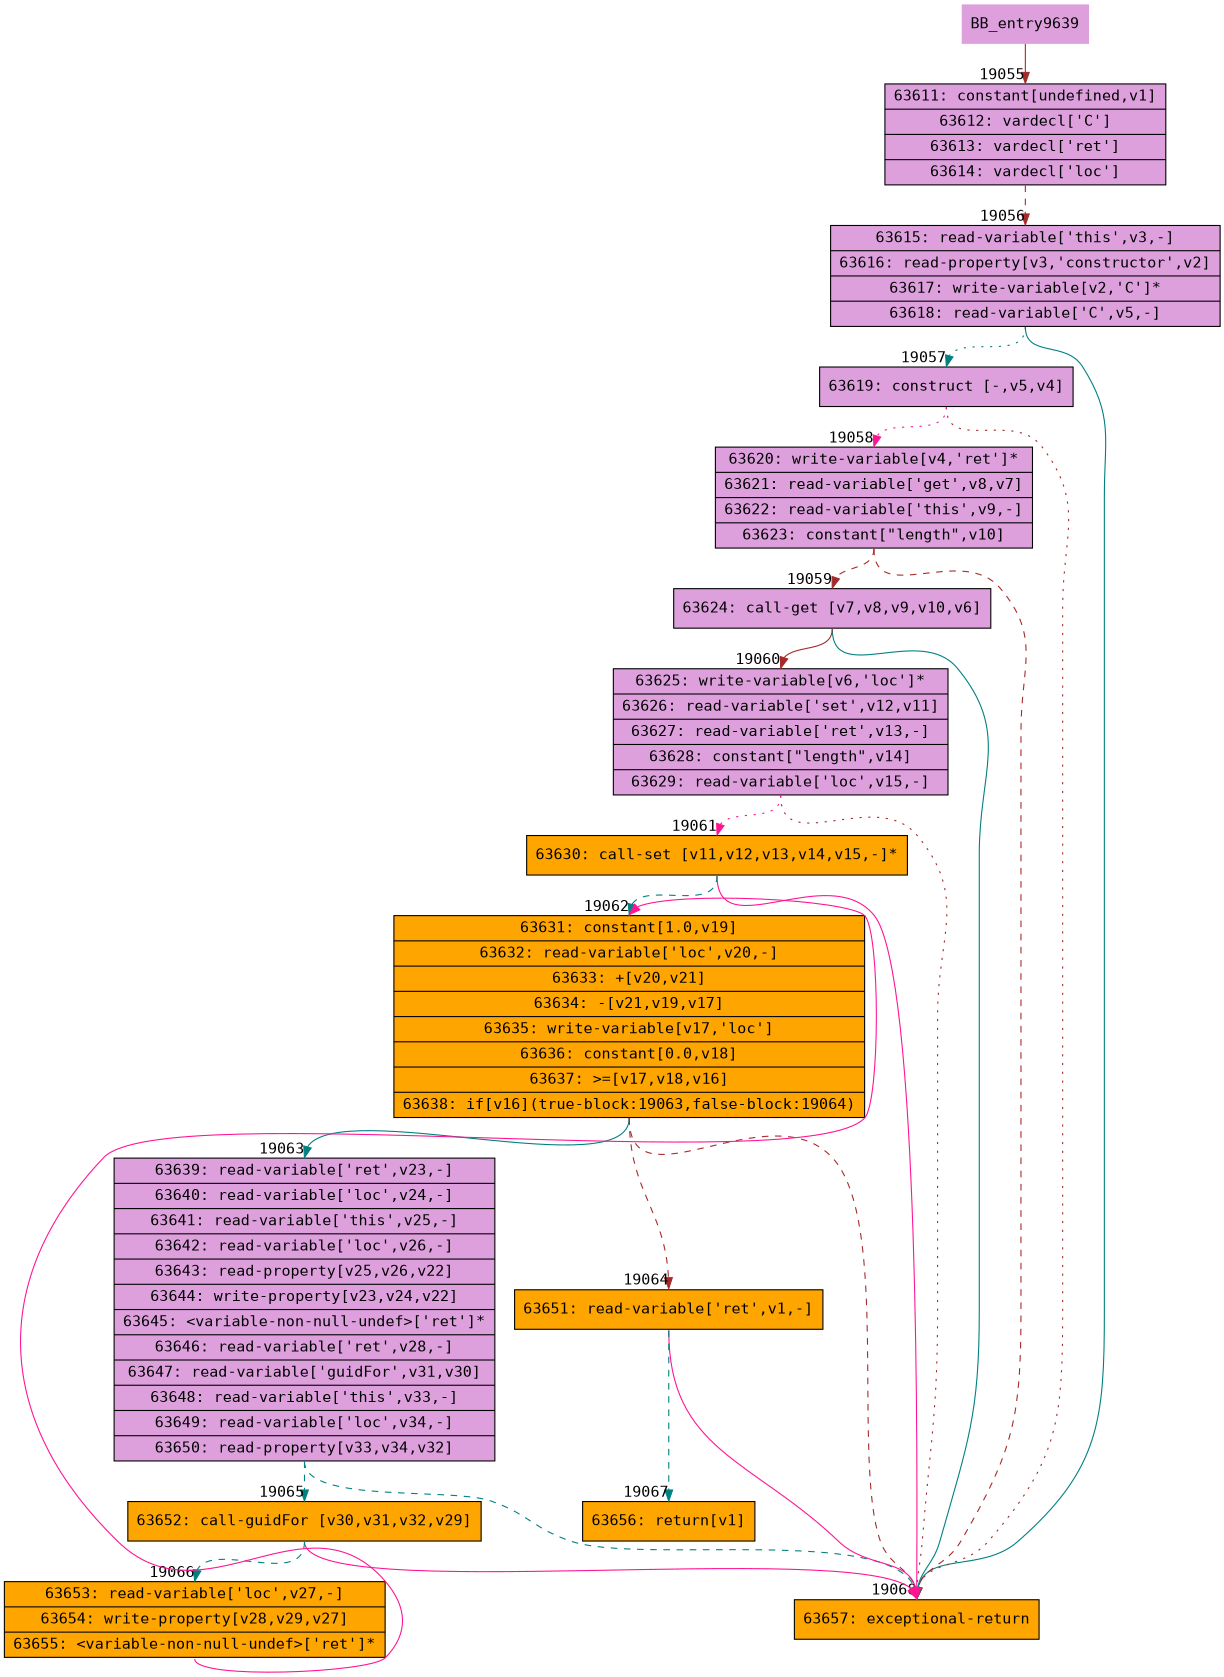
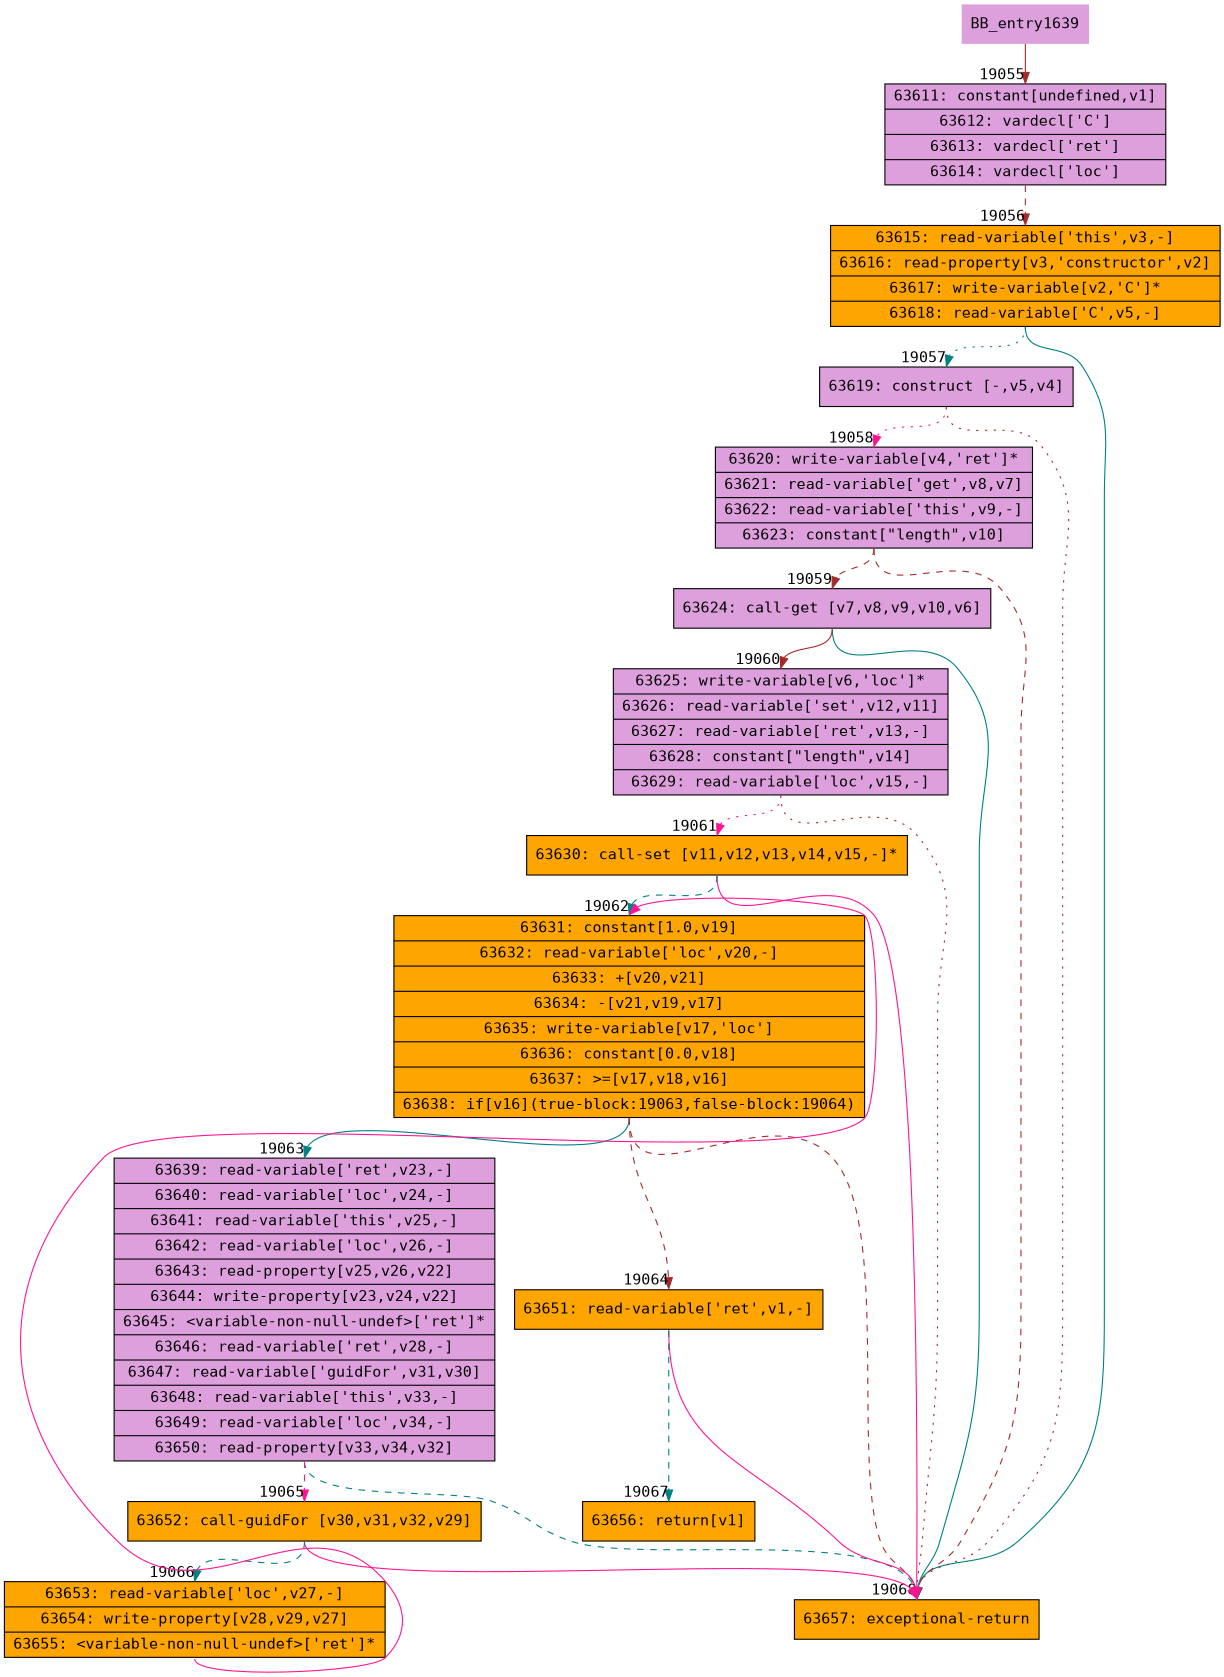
(1025, 24) -> (1025, 24)
(1025, 276) -> (1025, 276)
(304, 1477) -> (304, 1477)
